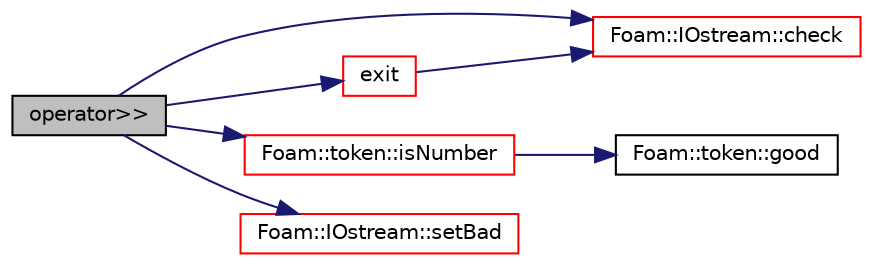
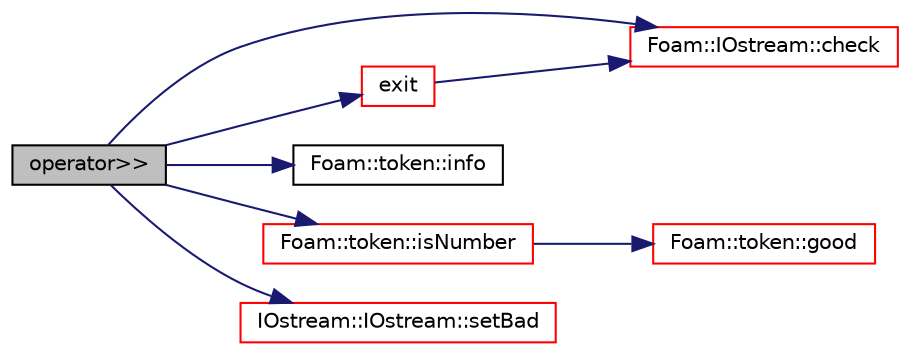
(727, 155) -> (764, 244)
none -> (398, 165)
(379, 234) -> (398, 323)
